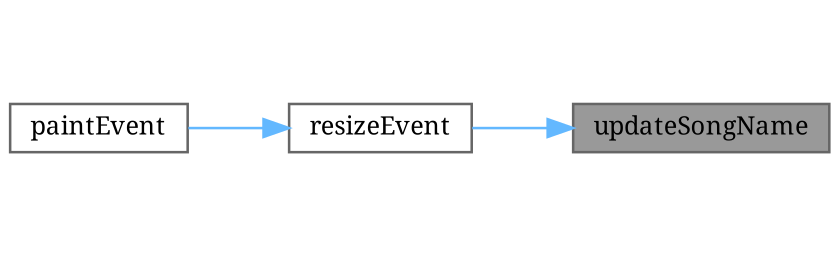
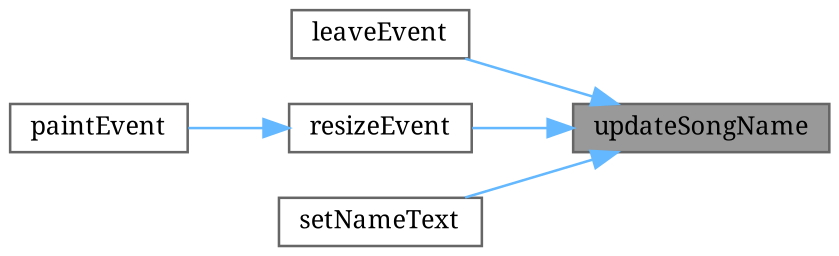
none -> (380, 34)
none -> (380, 222)
